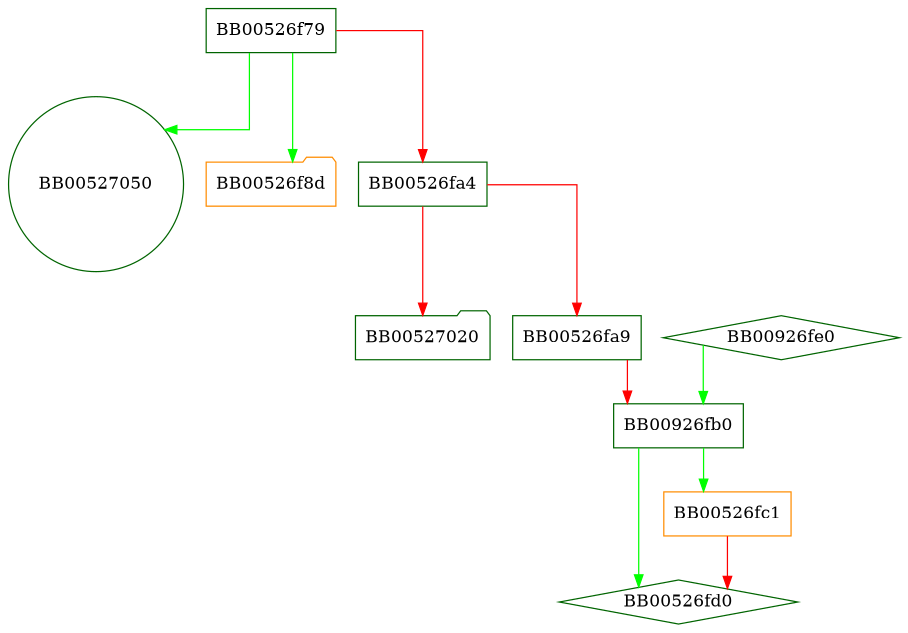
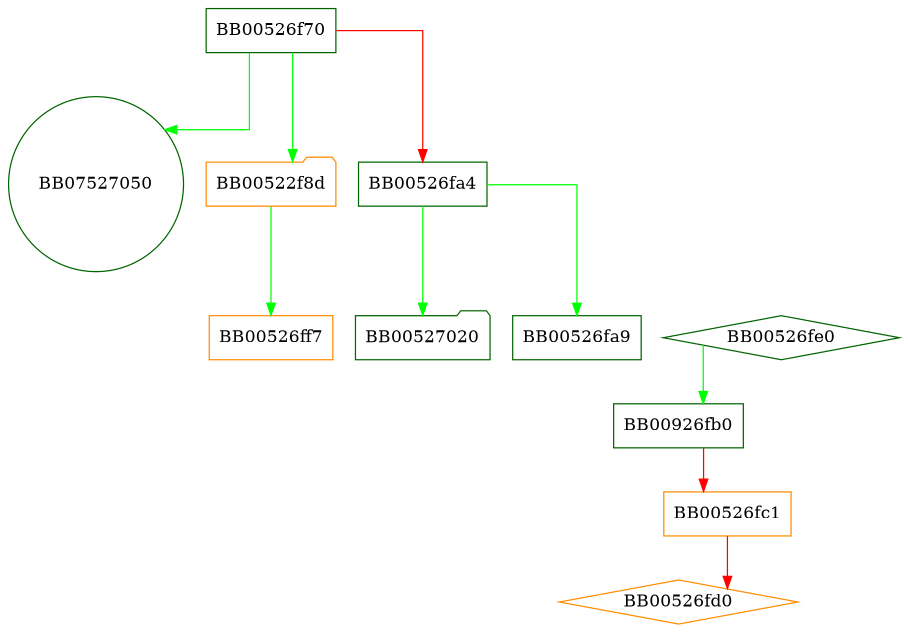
(271, 31) -> (271, 31)
(96, 184) -> (96, 184)
(271, 184) -> (271, 184)
(577, 199) -> (577, 199)
(423, 255) -> (423, 255)
none -> (271, 338)
(781, 338) -> (781, 338)
(627, 376) -> none
(704, 464) -> (704, 464)
(639, 511) -> none
(678, 602) -> (678, 602)
